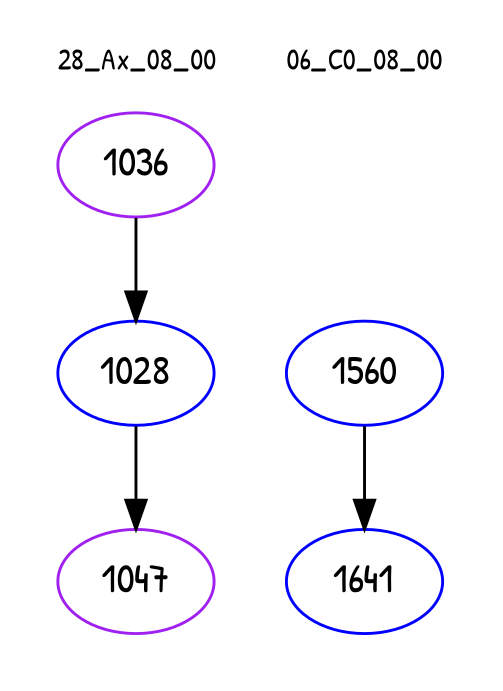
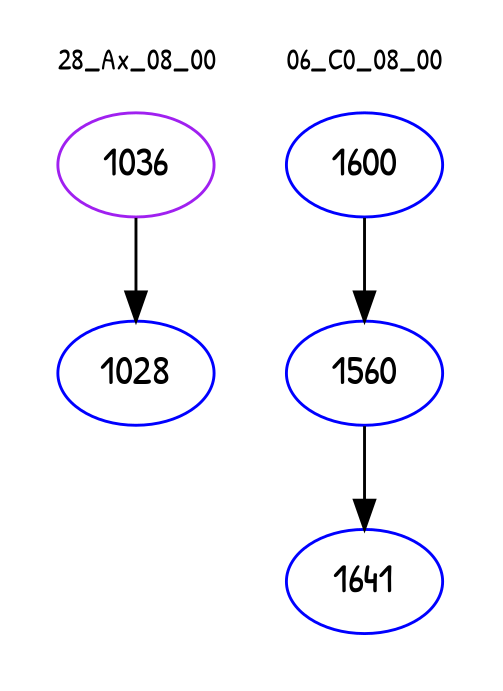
none -> (365, 165)
(136, 582) -> none
